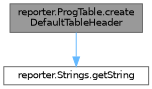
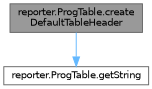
(76, 76) -> (76, 76)
